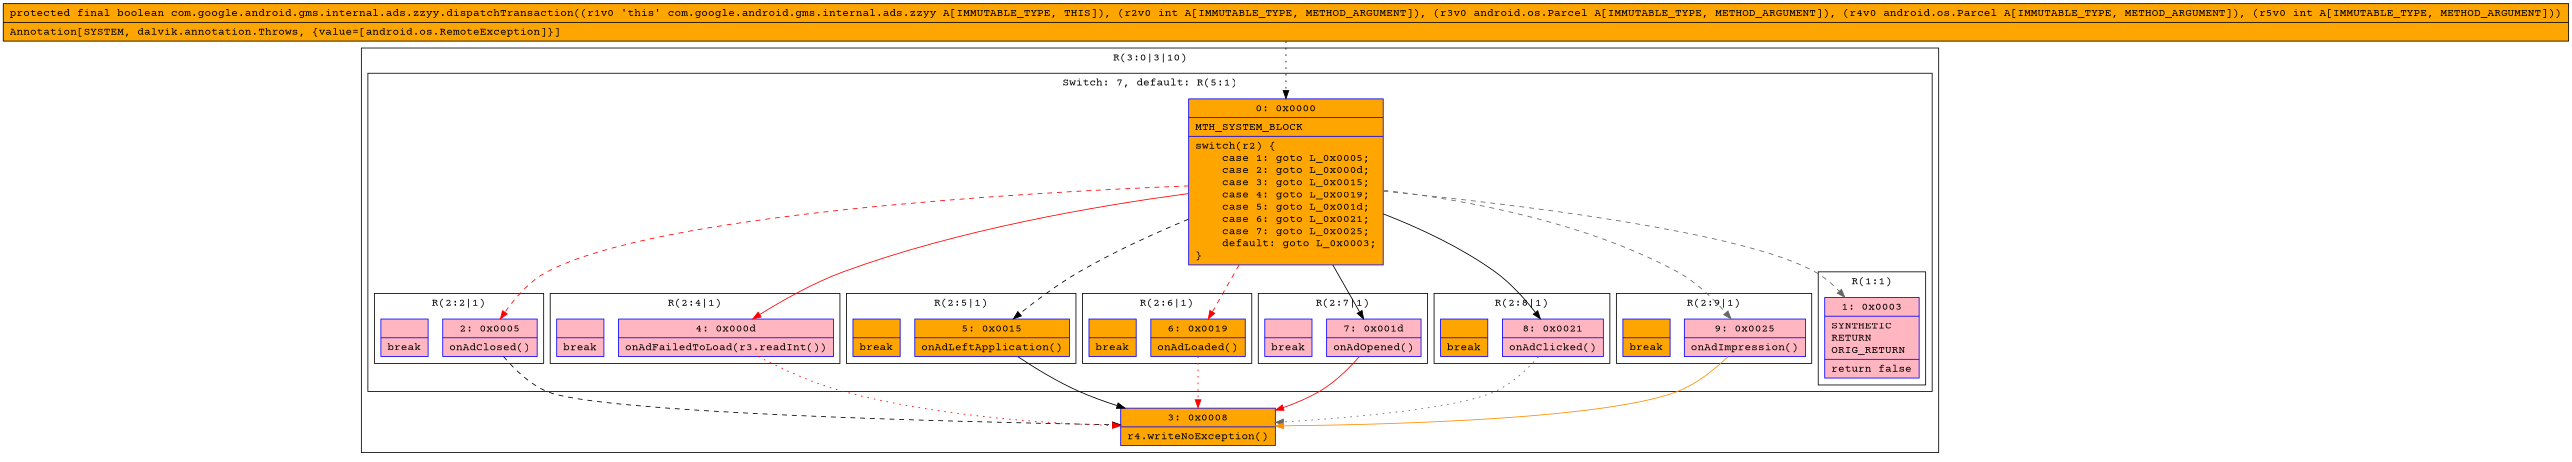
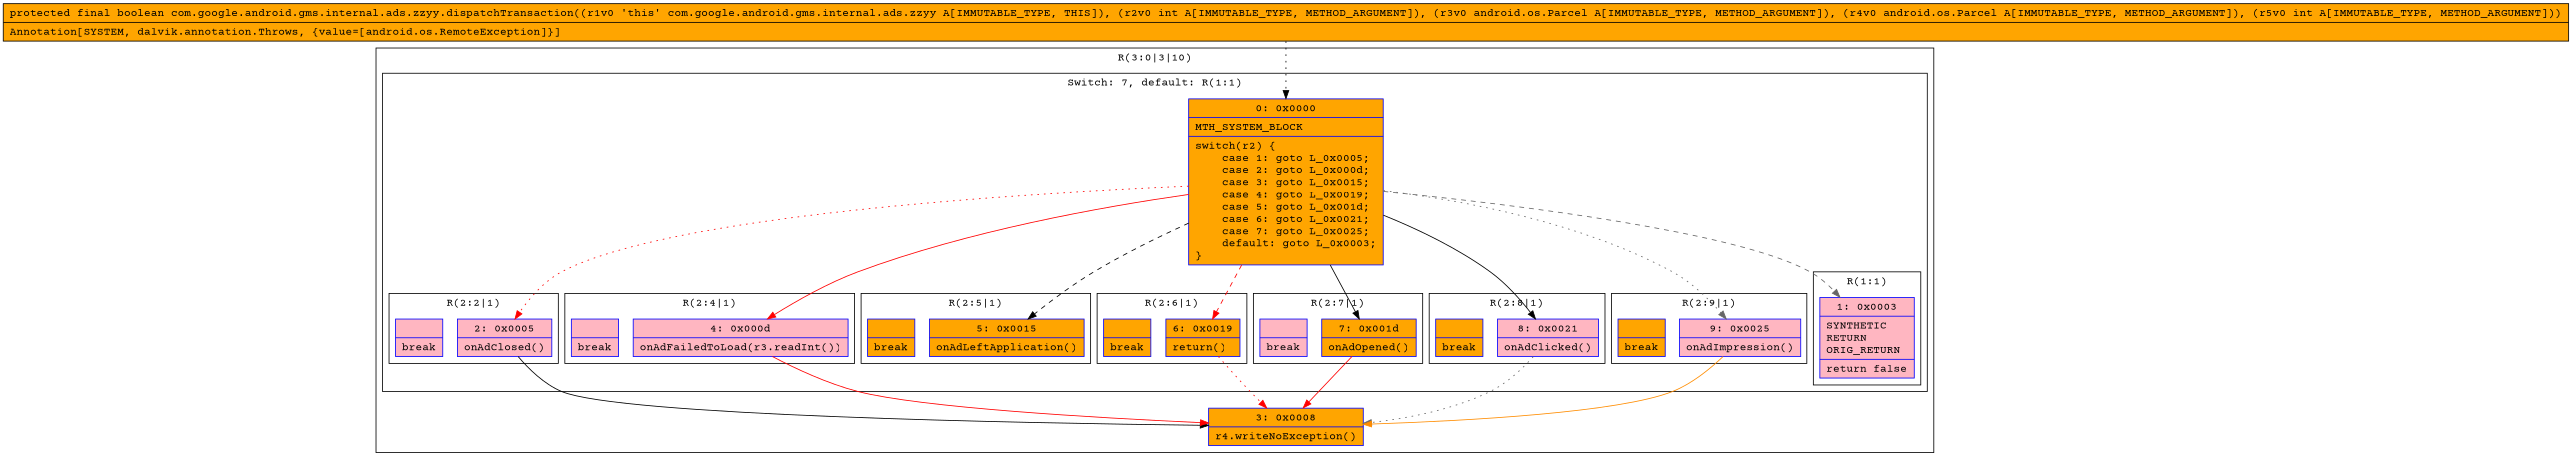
(1150, 83) -> (1155, 83)
(835, 211) -> (842, 212)
(1565, 226) -> (1562, 227)
(1374, 338) -> (1369, 338)
(1198, 347) -> (1200, 347)
(1066, 385) -> none
(931, 409) -> (983, 409)
(801, 416) -> (852, 417)
